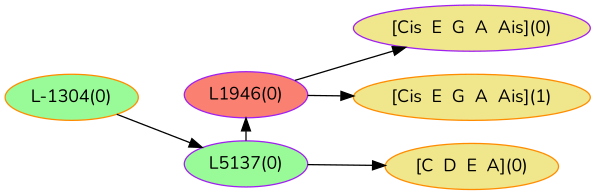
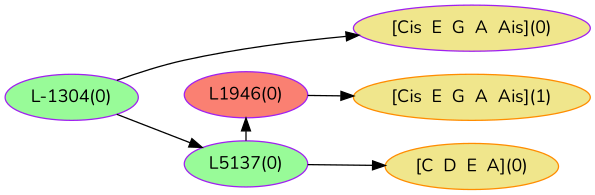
(344, 66) -> (230, 51)
(72, 97) -> (72, 97)
